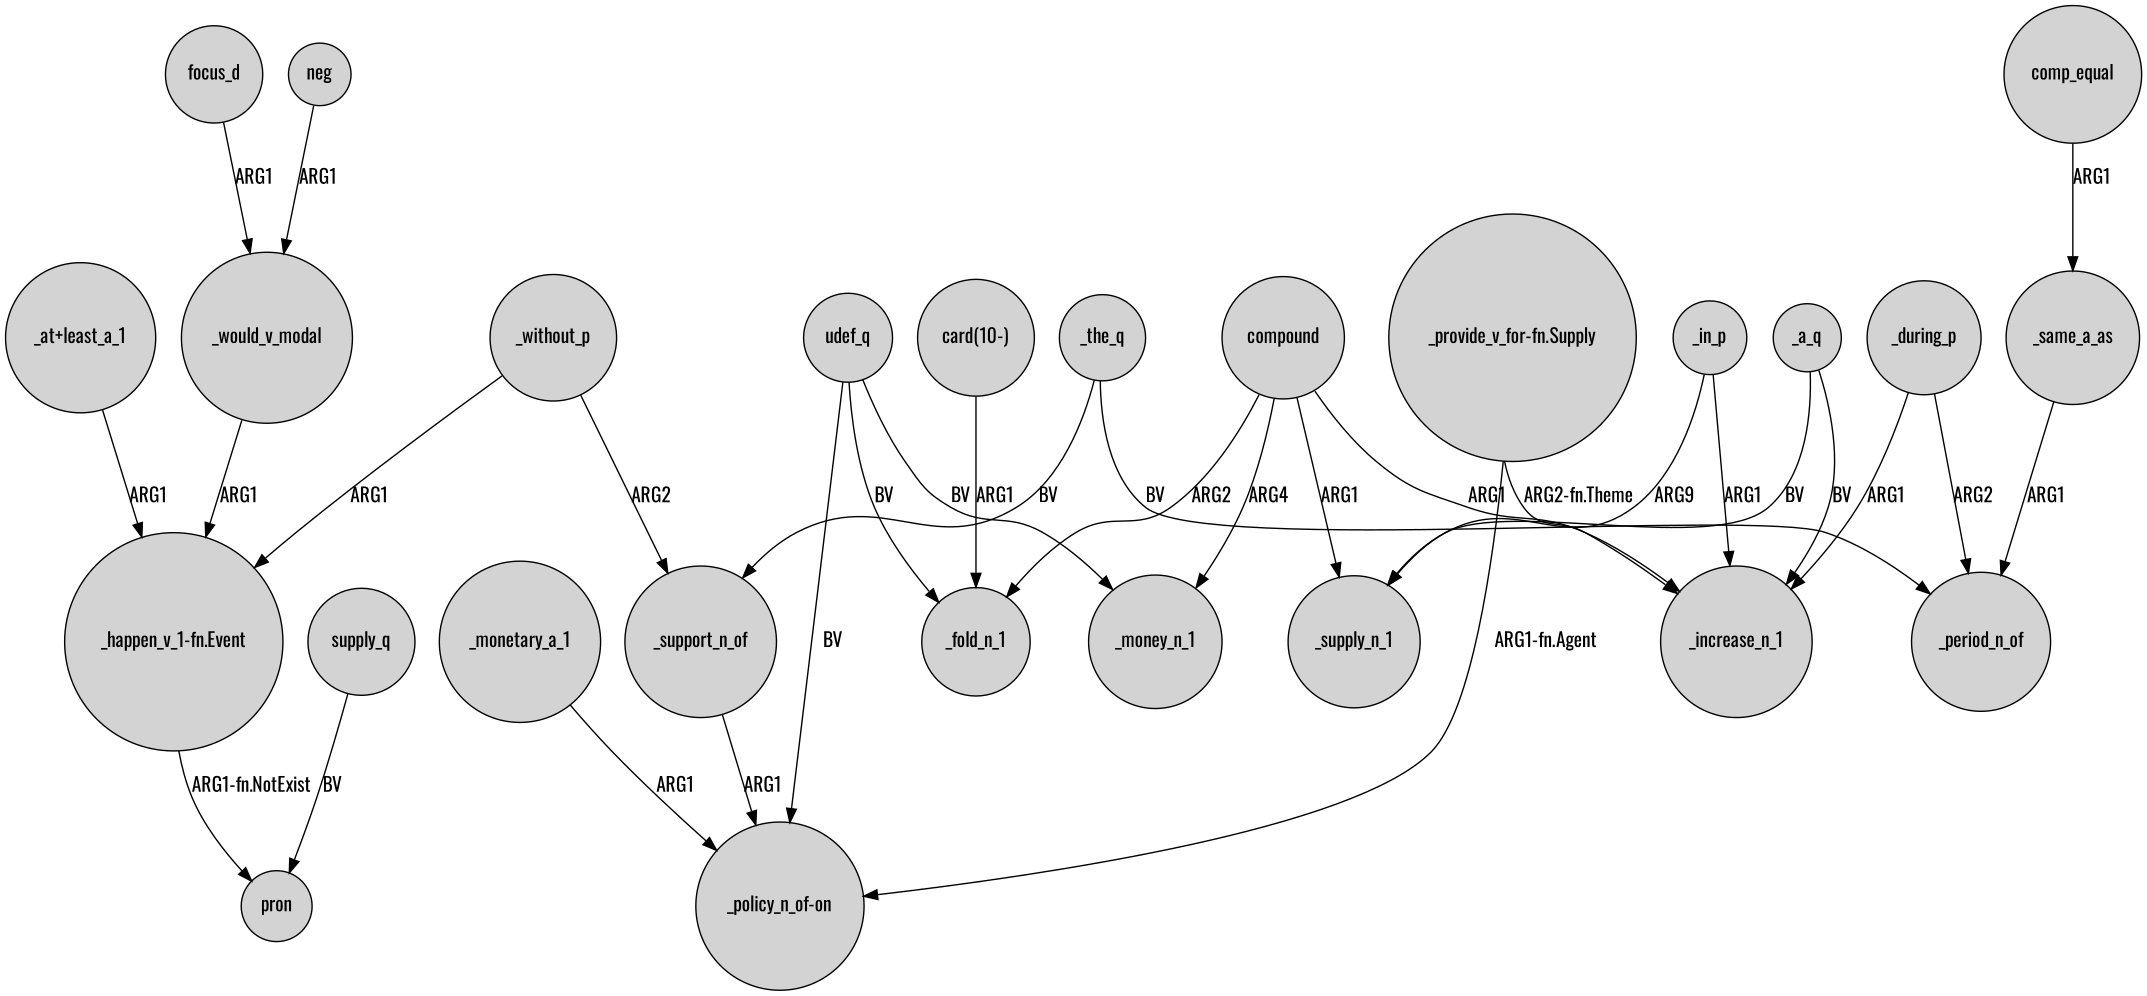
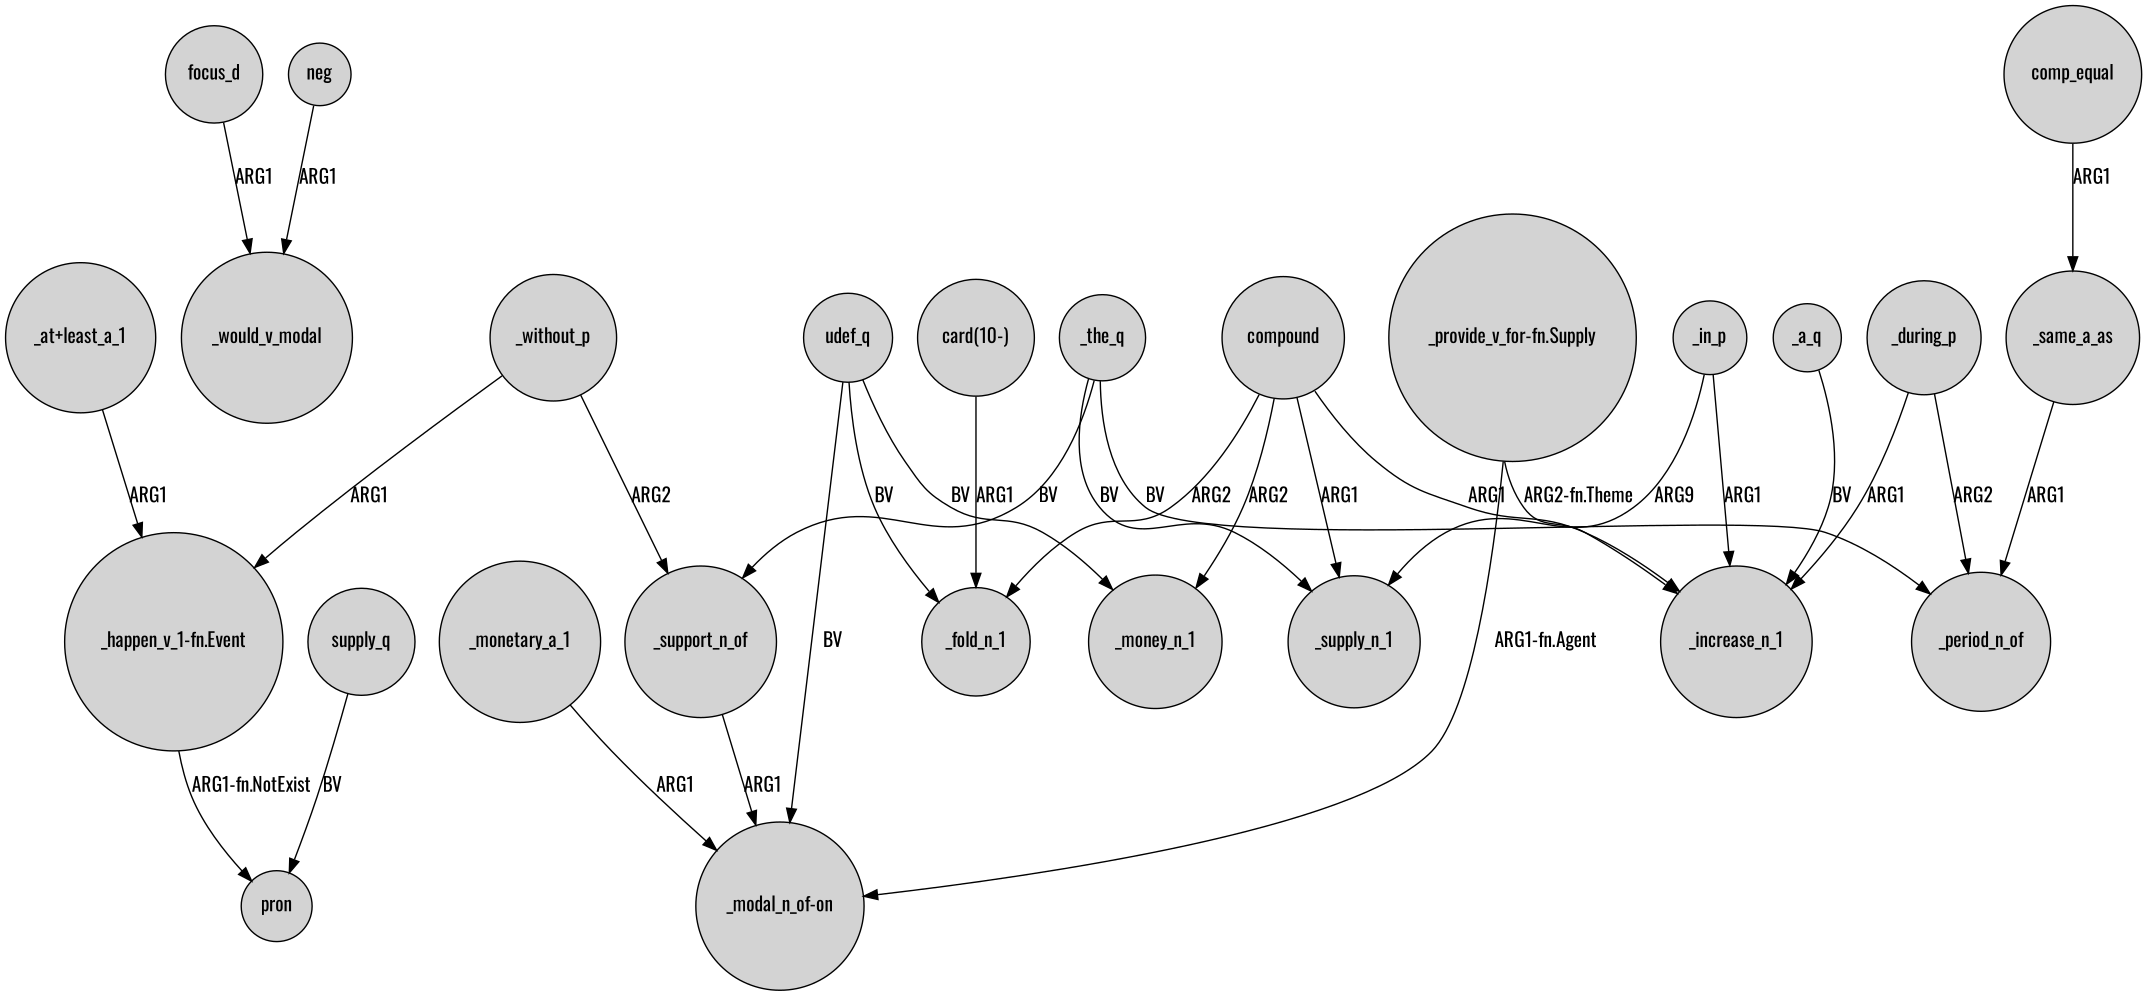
(226, 472) -> none
(1269, 497) -> (1269, 497)
(1755, 514) -> (1148, 529)
(780, 906) -> (780, 906)
